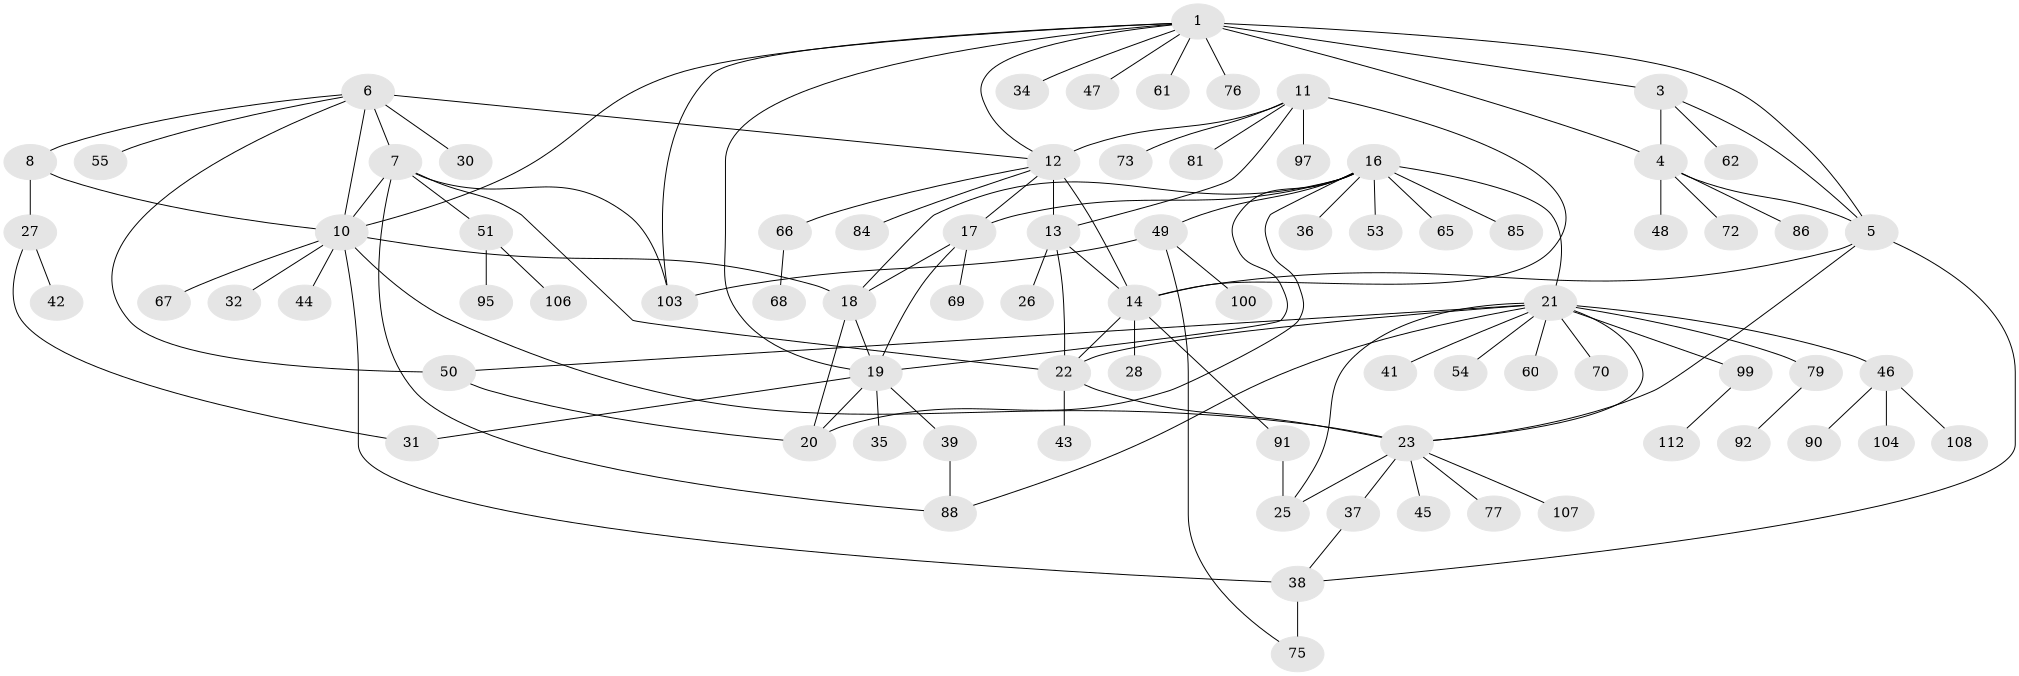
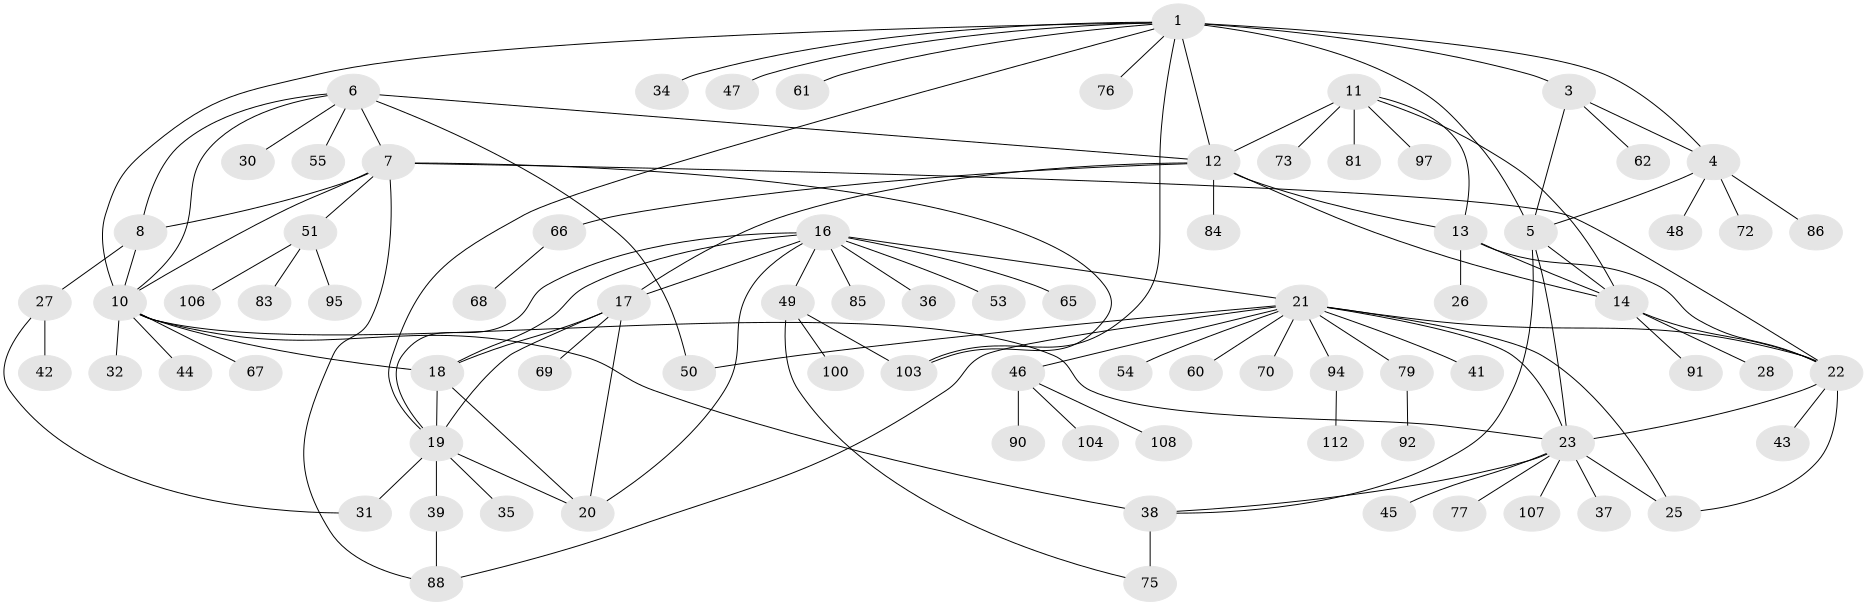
none -> (268, 205)
none -> (265, 303)
(1746, 373) -> (1337, 373)
(625, 420) -> (606, 408)
(1283, 479) -> (1797, 479)
(1325, 549) -> (1392, 489)
